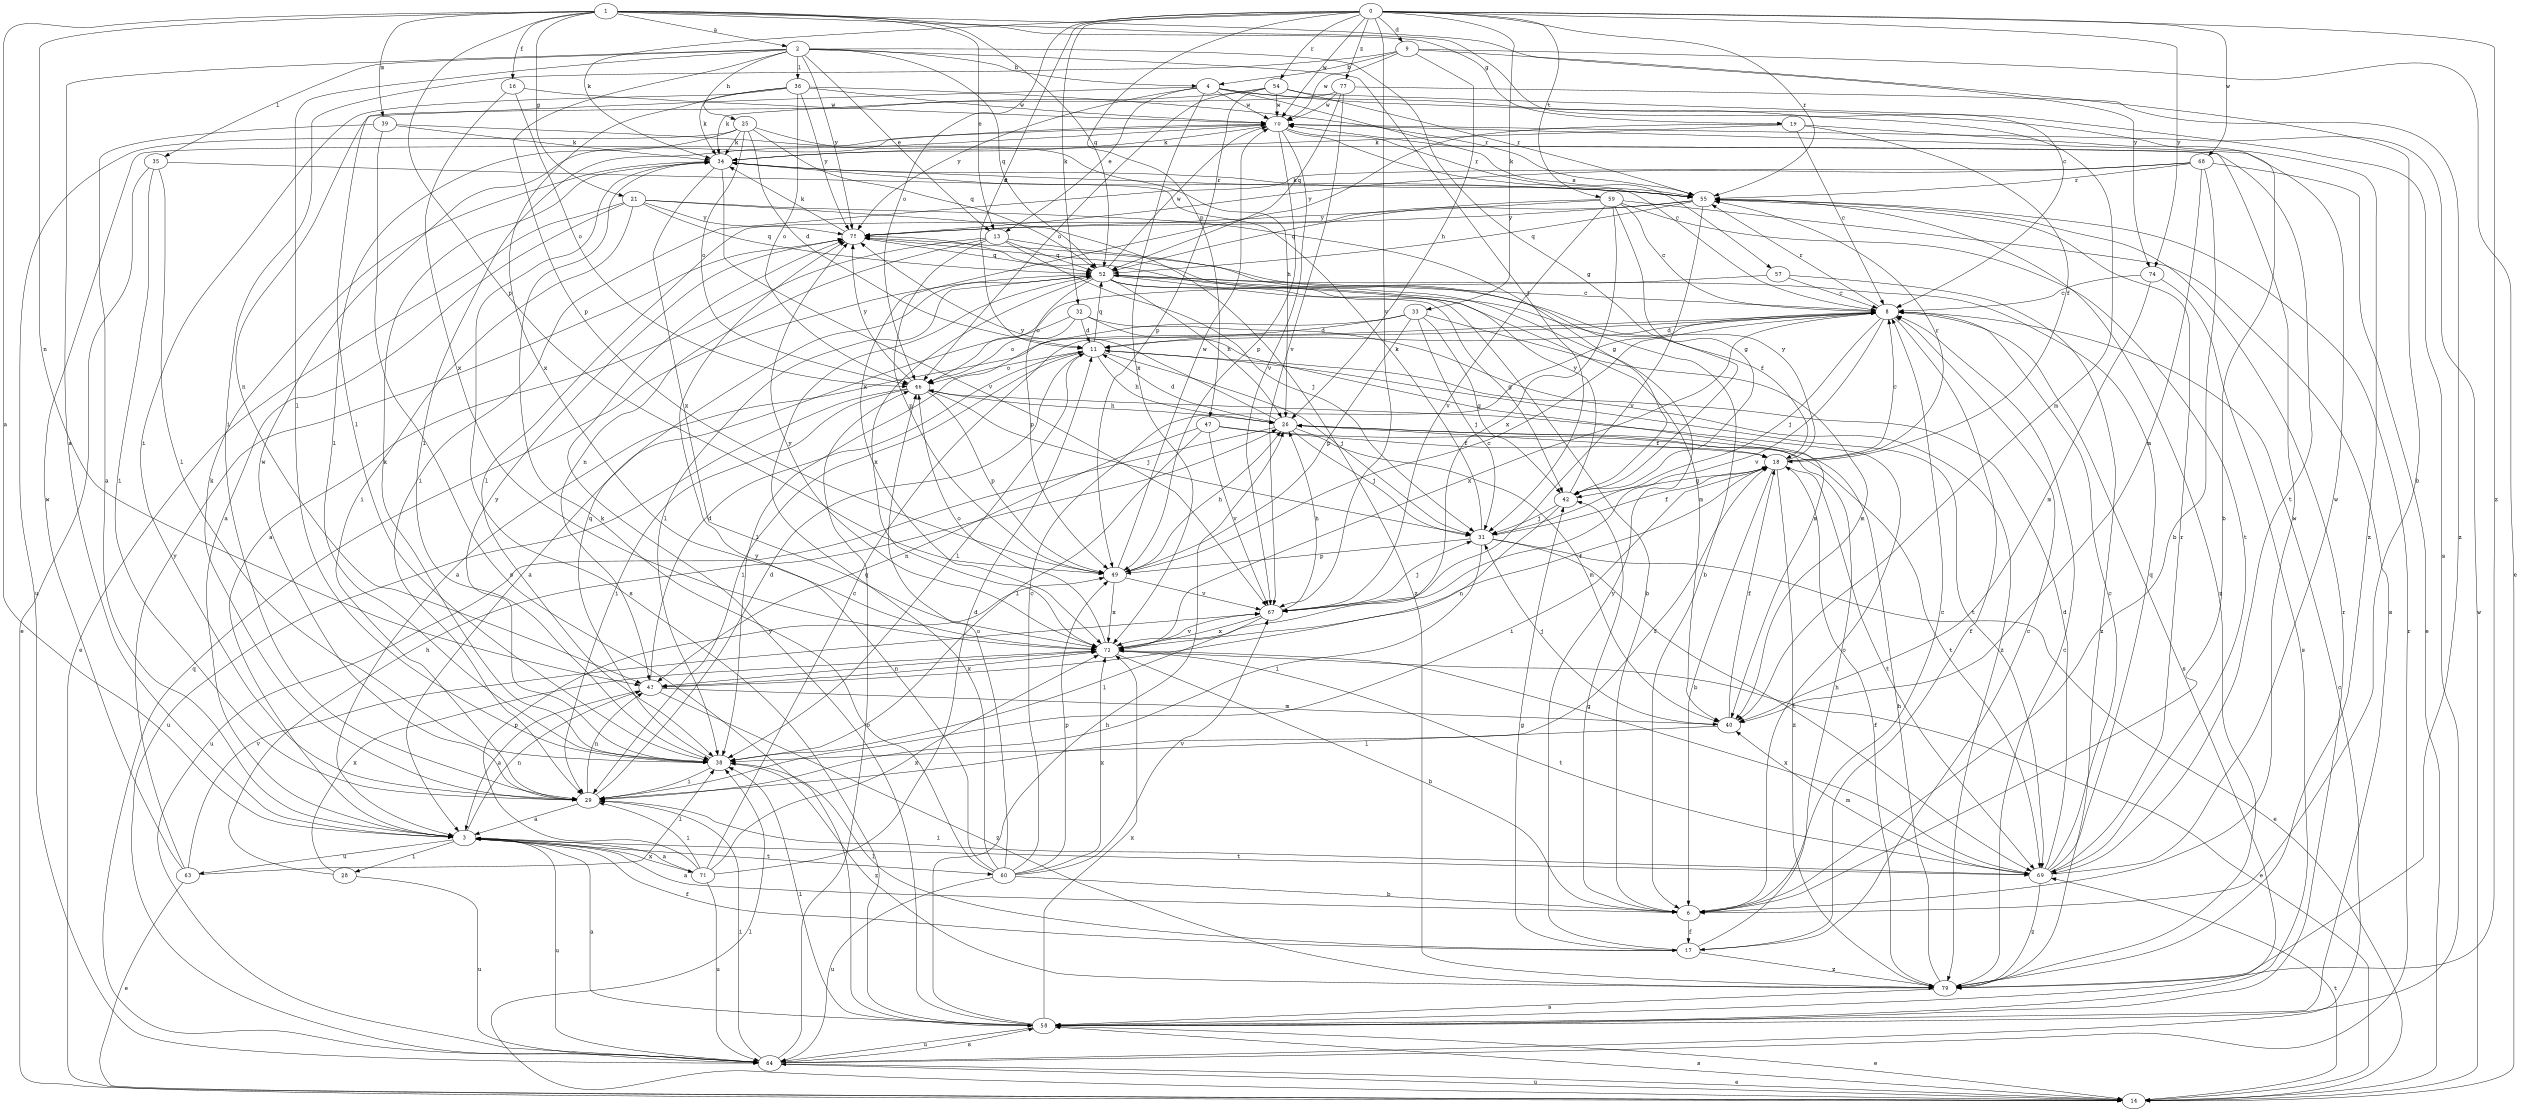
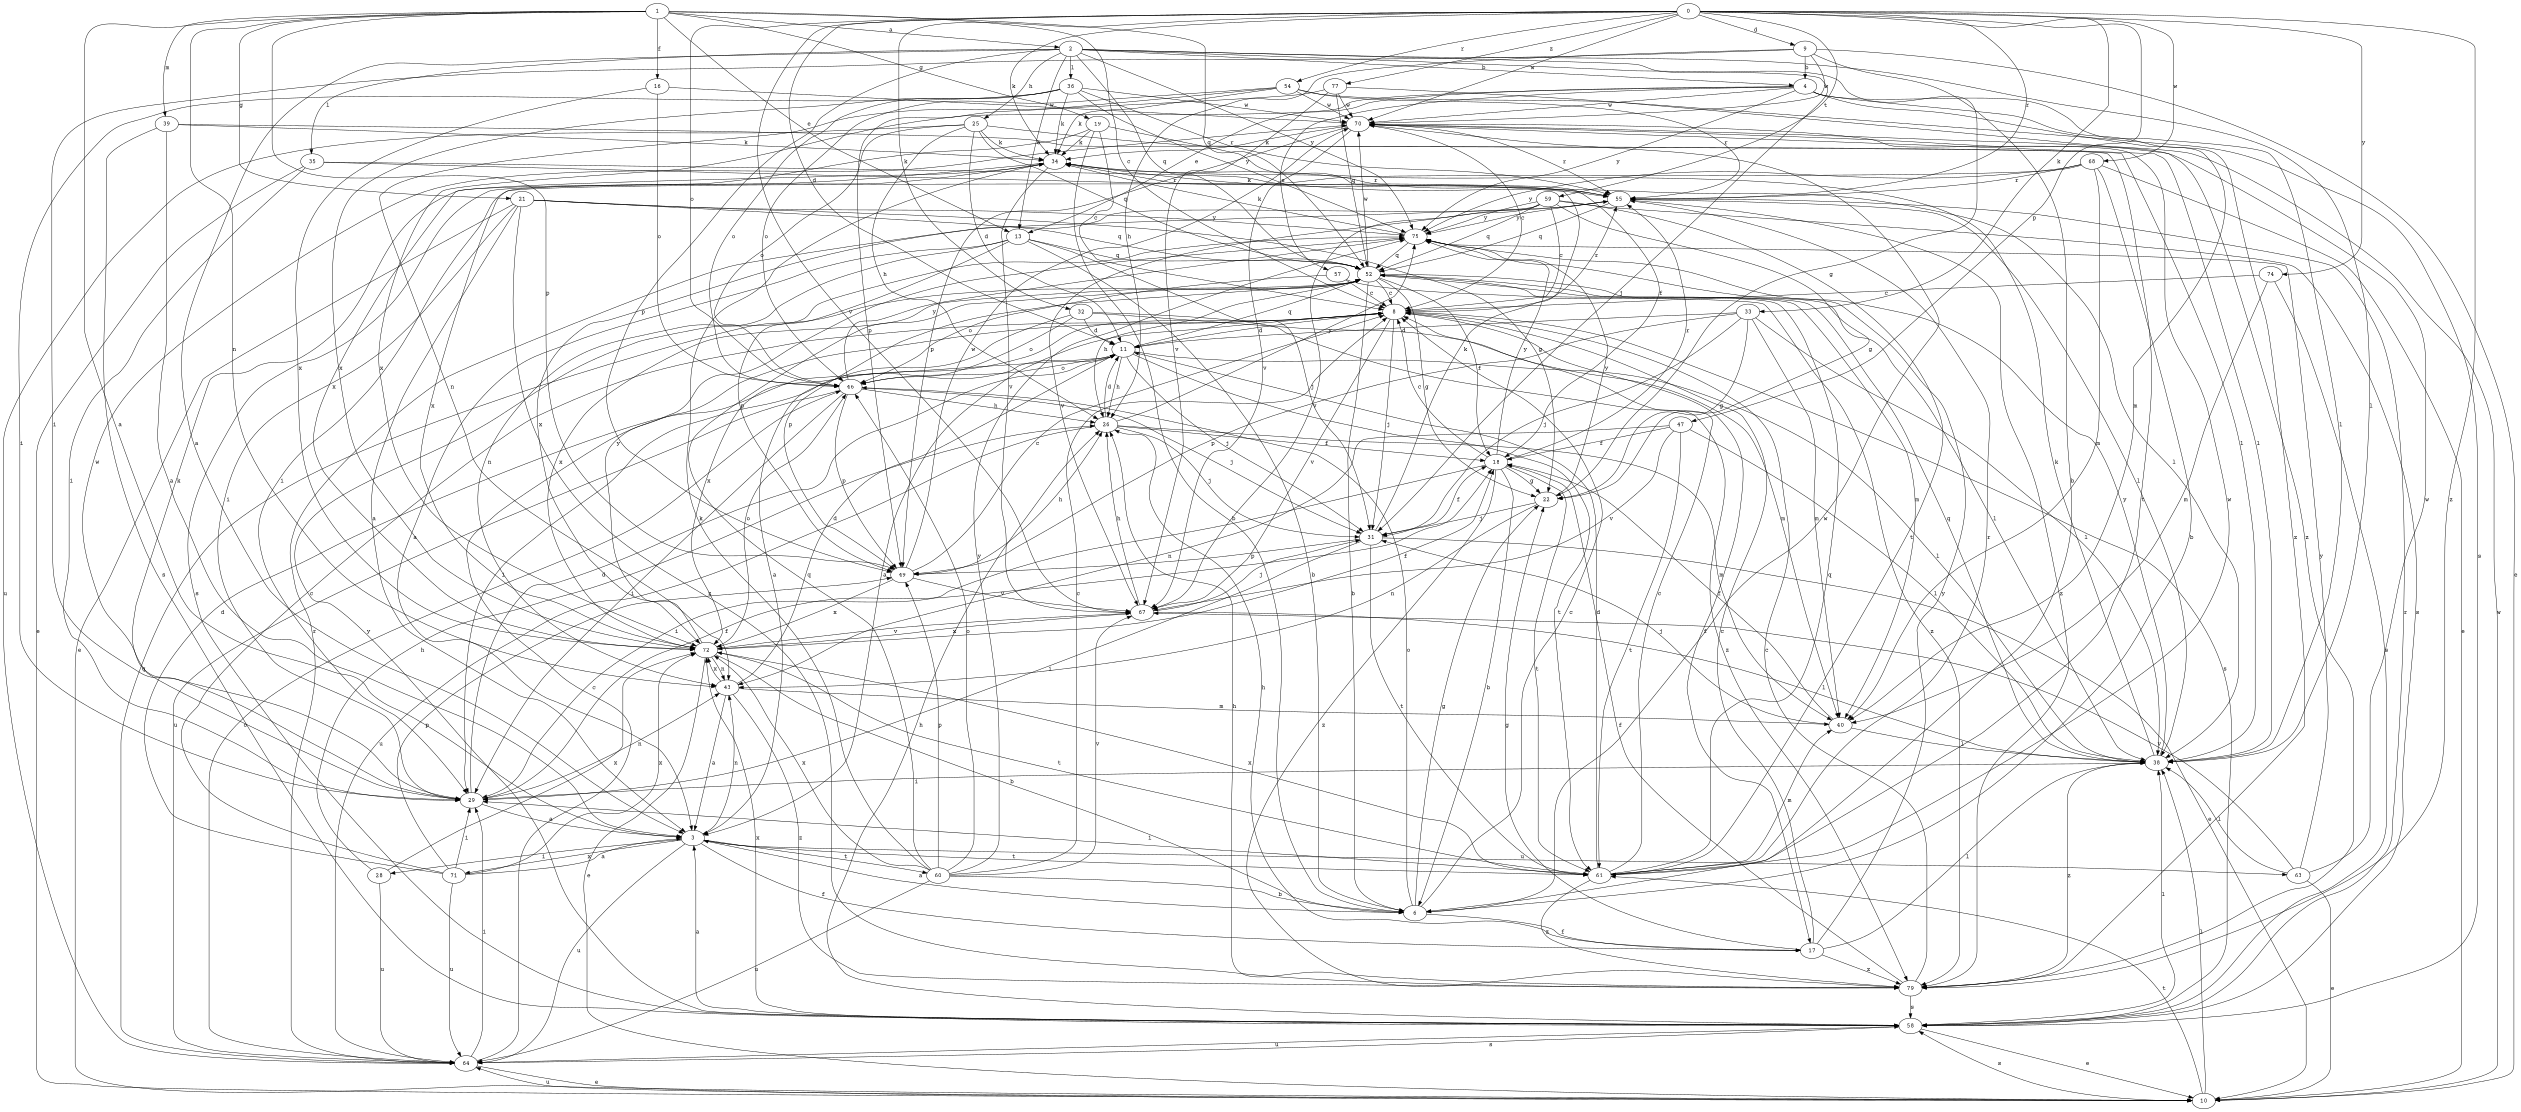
(1450, 38) -> none
(1566, 500) -> (1546, 500)
(2041, 876) -> (1599, 876)
(2134, 1101) -> (2204, 1101)
